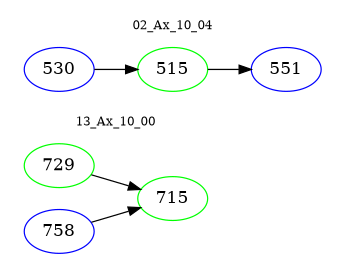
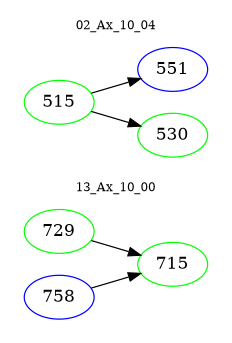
(59, 69) -> (173, 135)
(110, 69) -> (110, 117)
